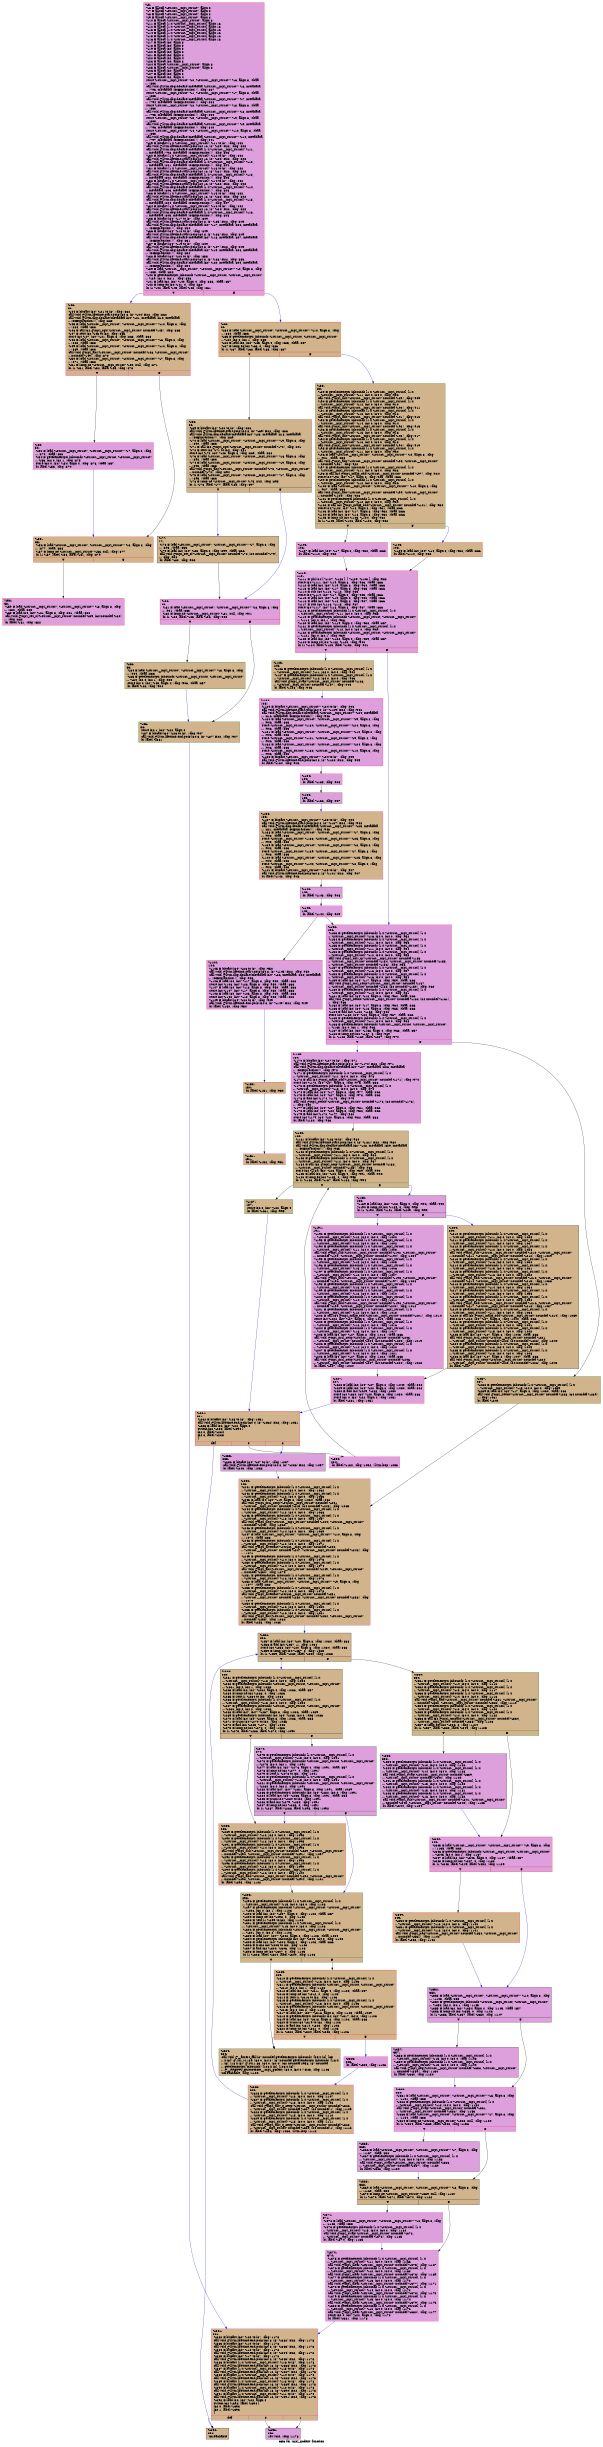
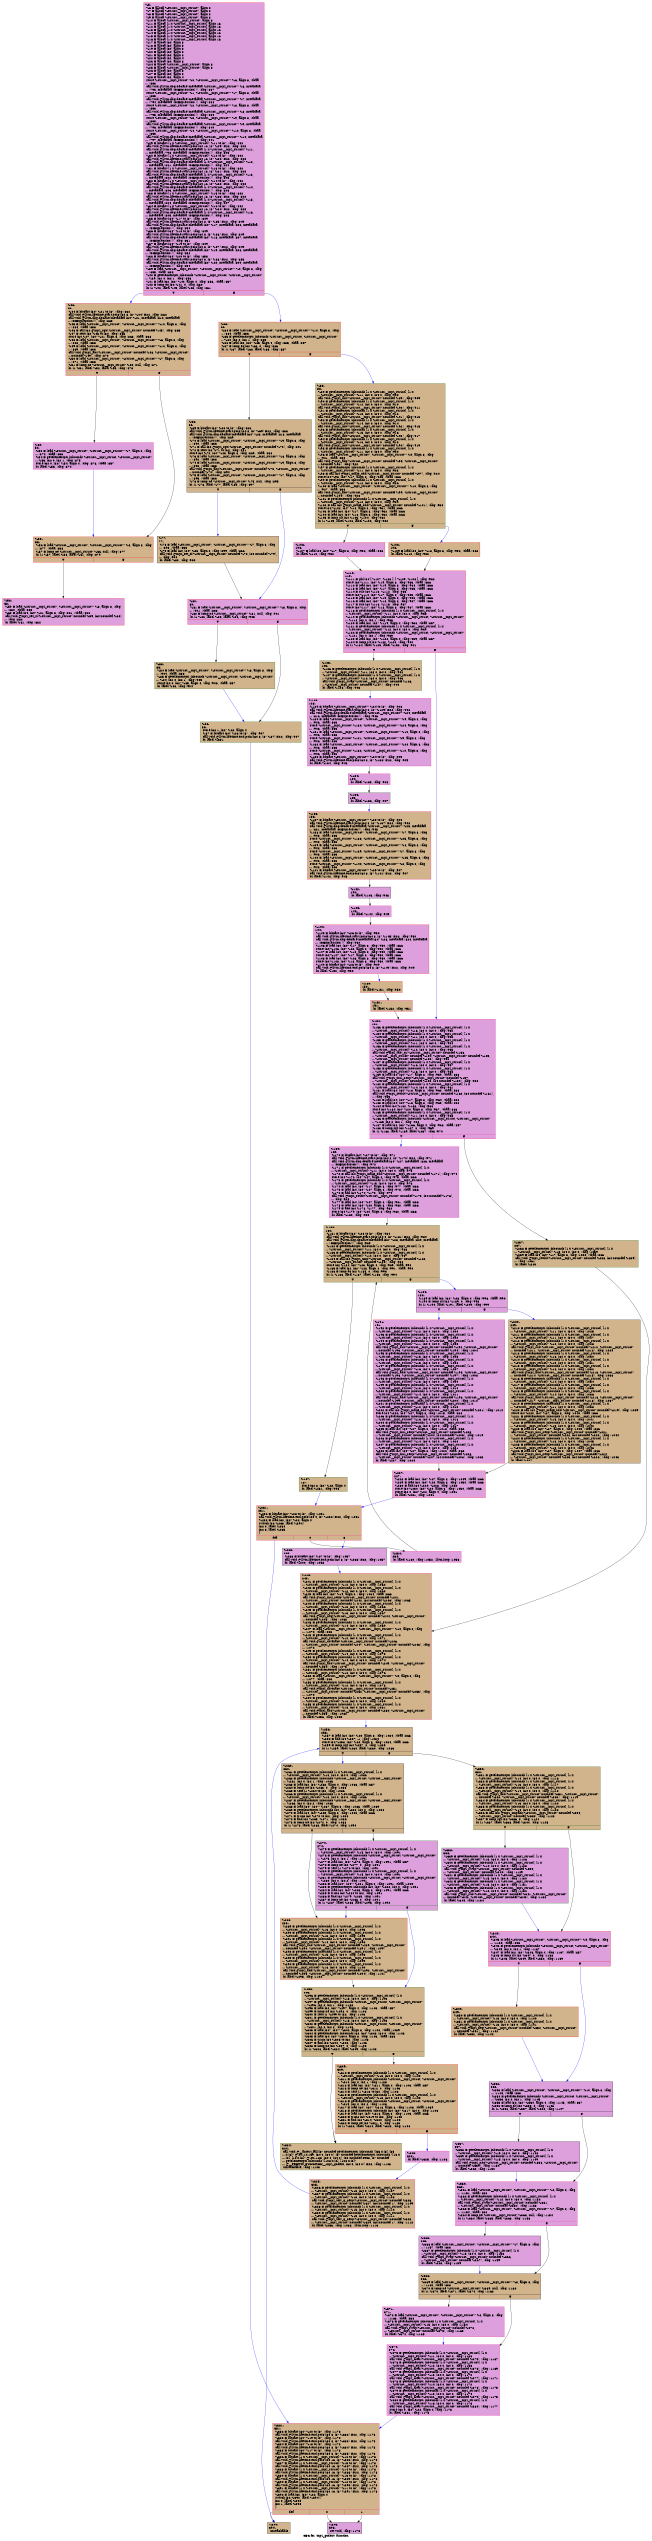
(329, 920) -> (396, 1014)
